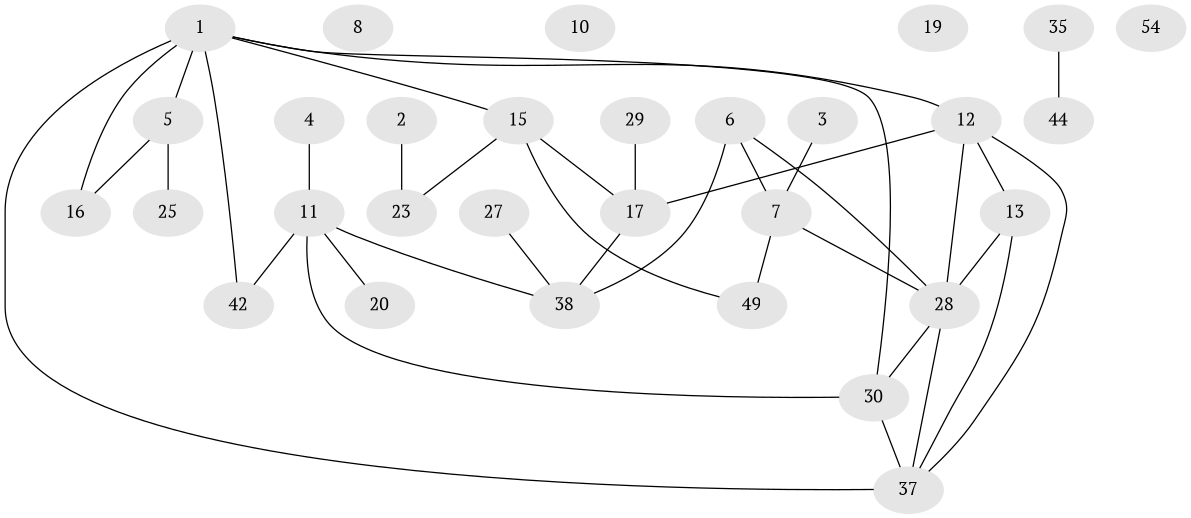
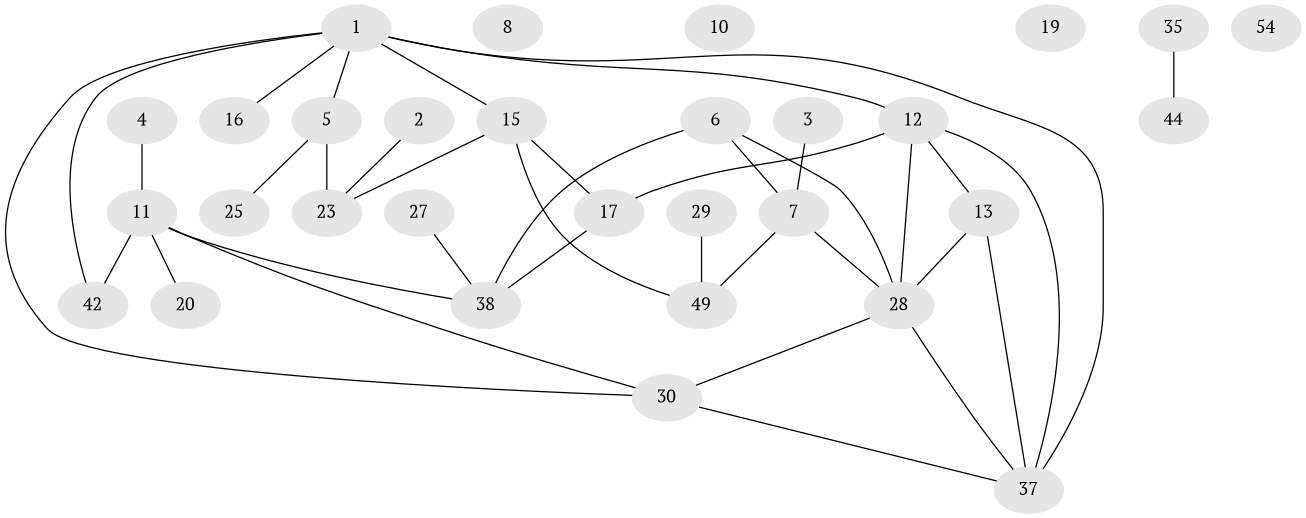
(122, 167) -> (327, 167)
(635, 167) -> (702, 259)
